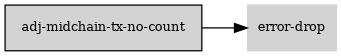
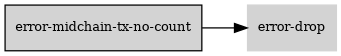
(103, 28) -> (103, 28)
